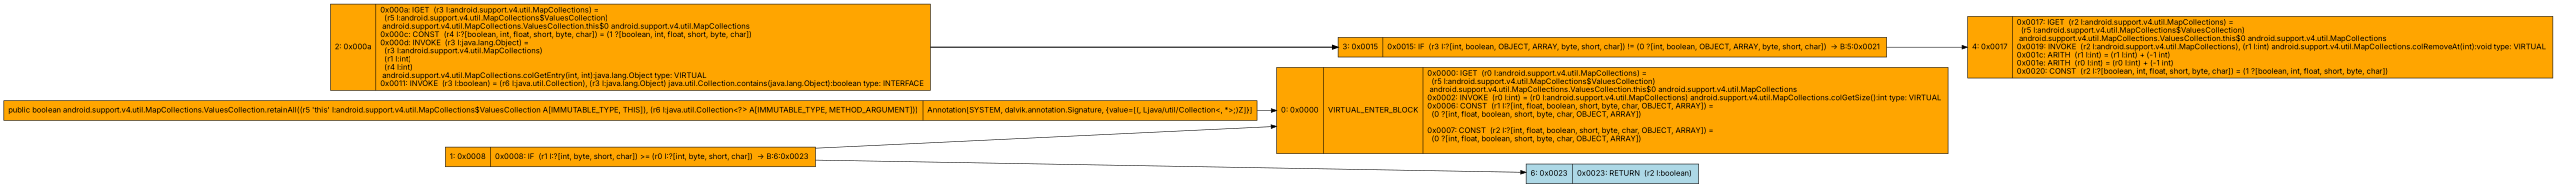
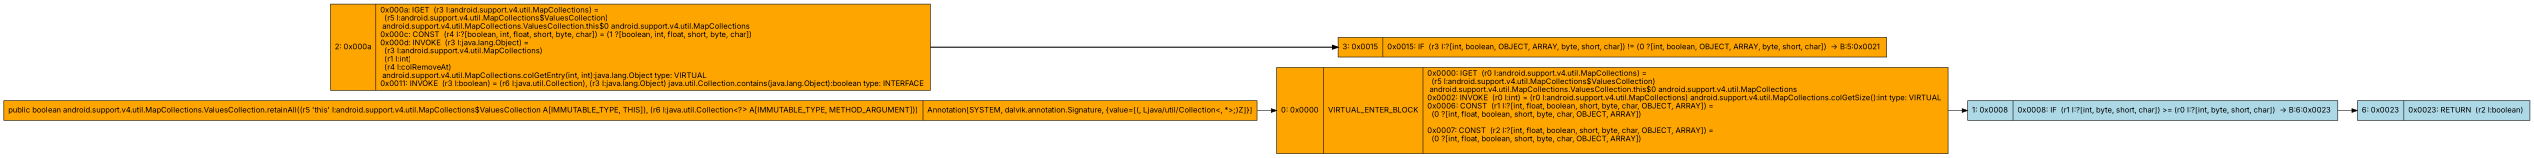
(2260, 47) -> none
(397, 67) -> (416, 67)
(1043, 137) -> (1955, 111)
(630, 157) -> (2153, 111)
